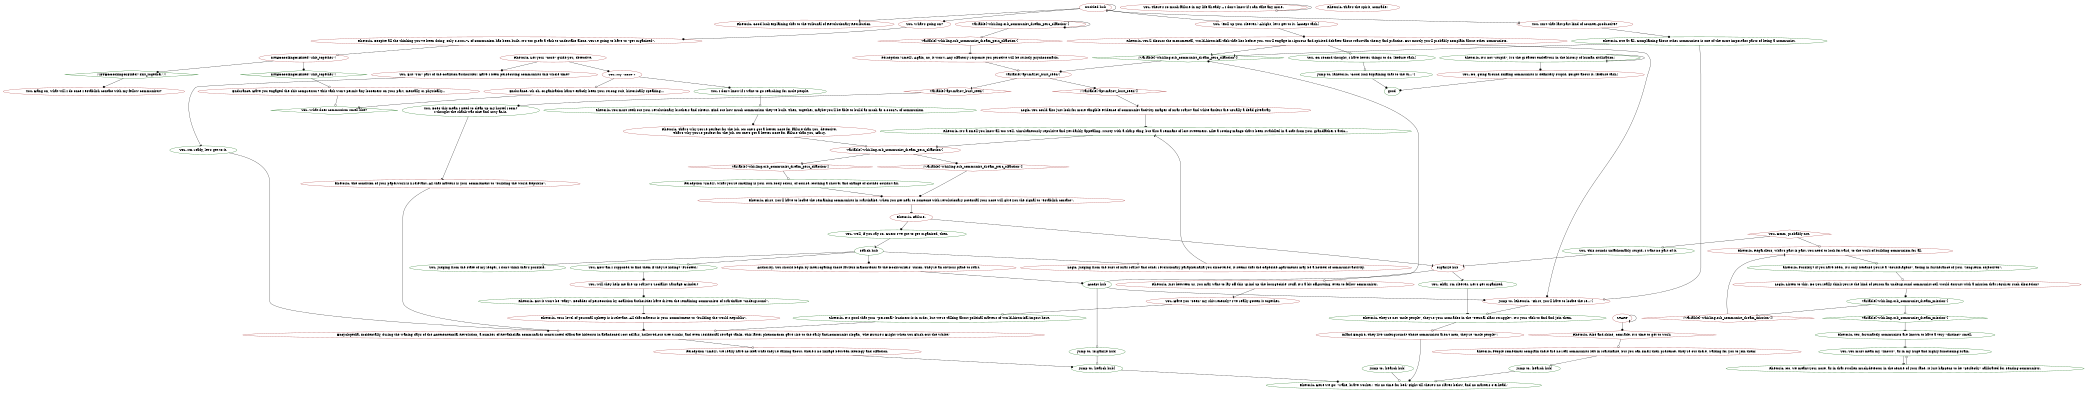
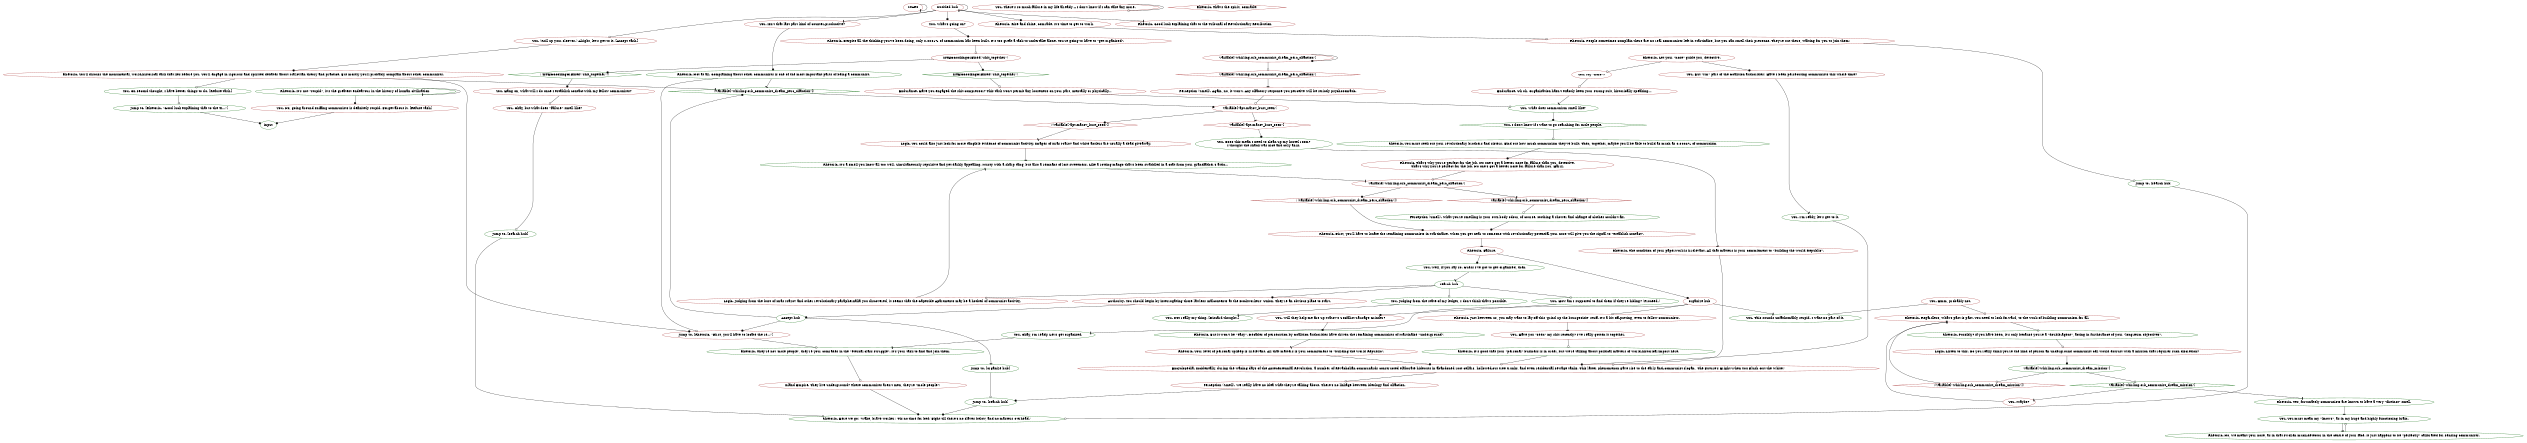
(1358, 7) -> (1227, 7)
(588, 66) -> (1635, 67)
(684, 82) -> (1553, 116)
(760, 91) -> (1553, 125)
(1392, 91) -> (268, 125)
none -> (544, 108)
(334, 110) -> (1553, 108)
(1790, 234) -> (1951, 301)
(1169, 240) -> (1592, 274)
(1528, 260) -> (1743, 309)
(1468, 285) -> (1048, 335)
(1097, 317) -> (906, 325)
none -> (1202, 318)
(1622, 326) -> (990, 15)
(1622, 335) -> (1044, 24)
none -> (2019, 402)
